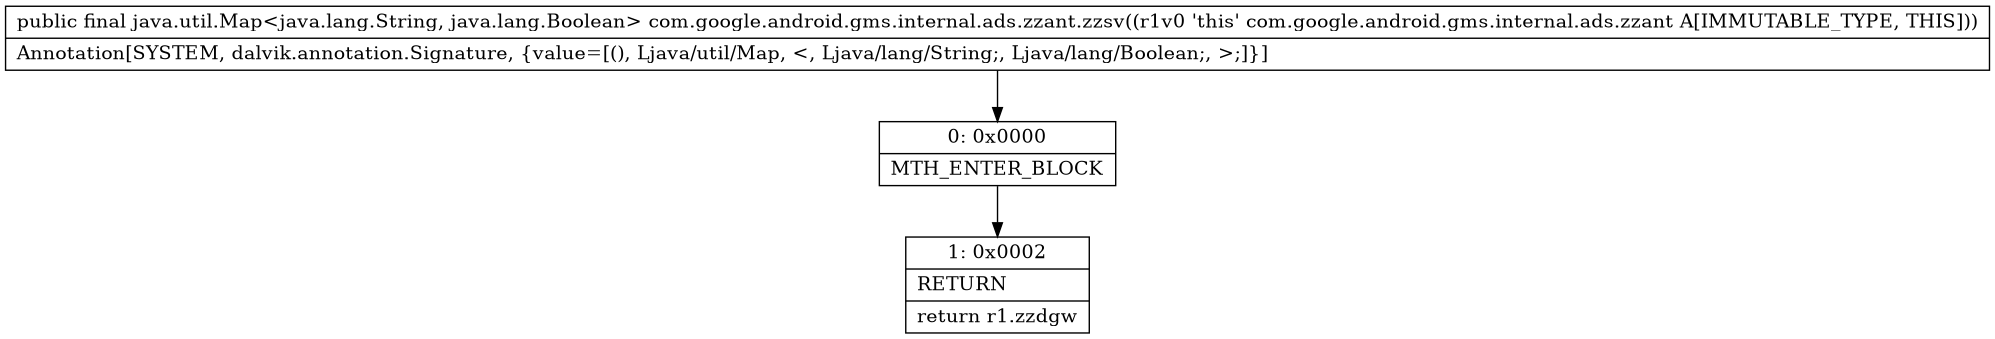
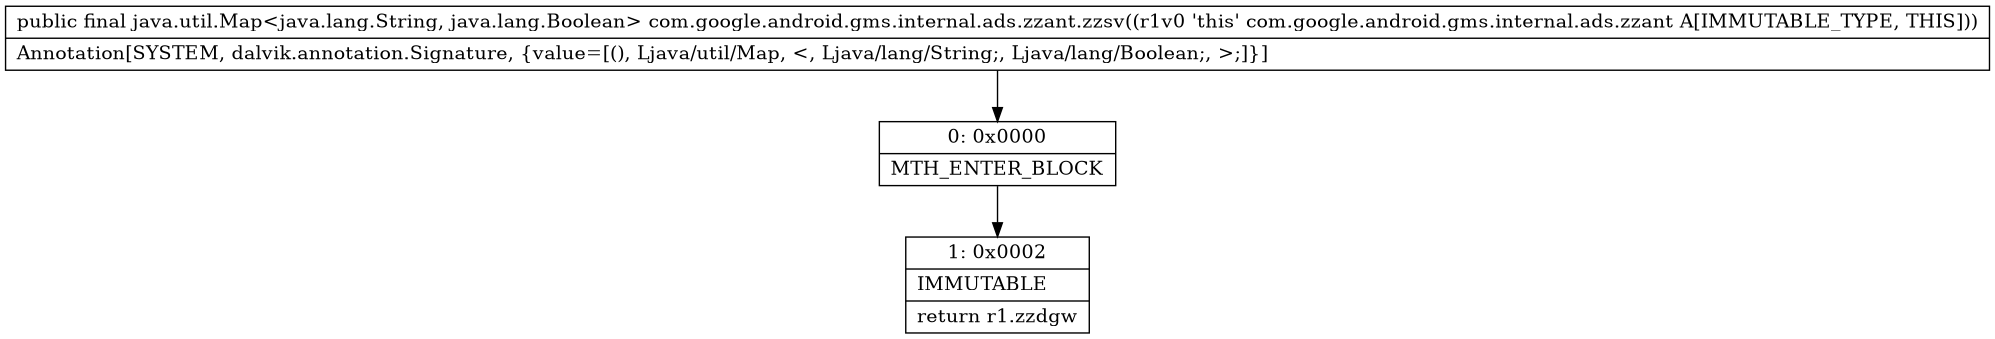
(962, 284) -> (982, 284)
